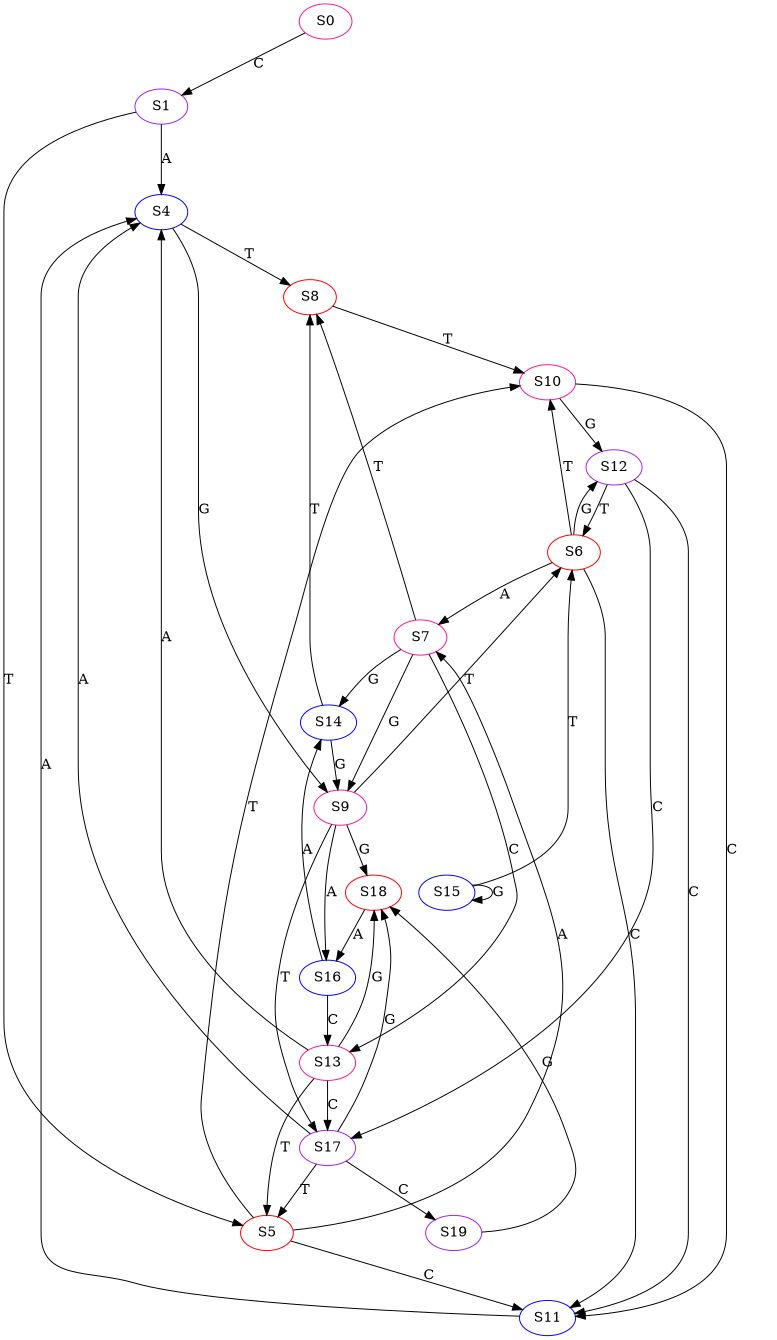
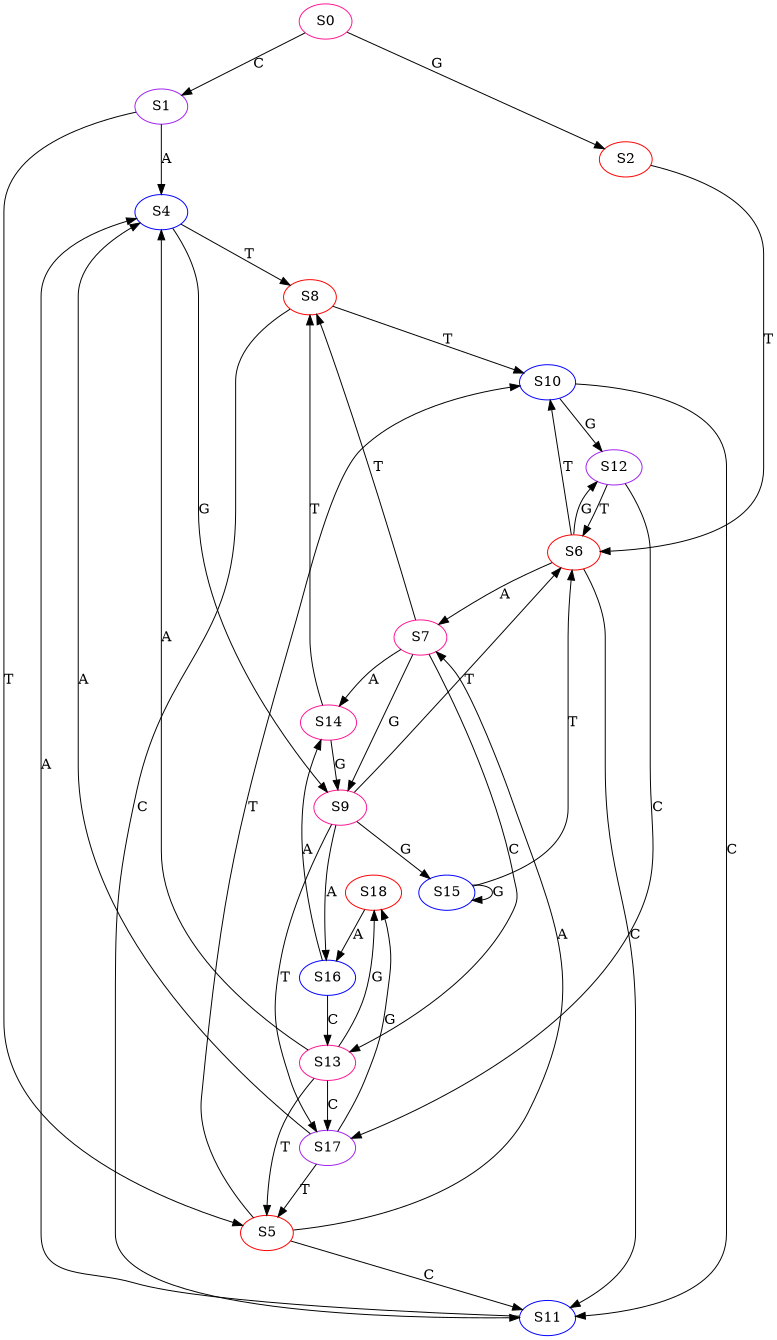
none -> (626, 159)
(548, 382) -> (548, 382)
(374, 680) -> (374, 680)
(329, 723) -> (329, 723)
(355, 846) -> (390, 847)
(688, 916) -> (116, 960)
(454, 1233) -> none
